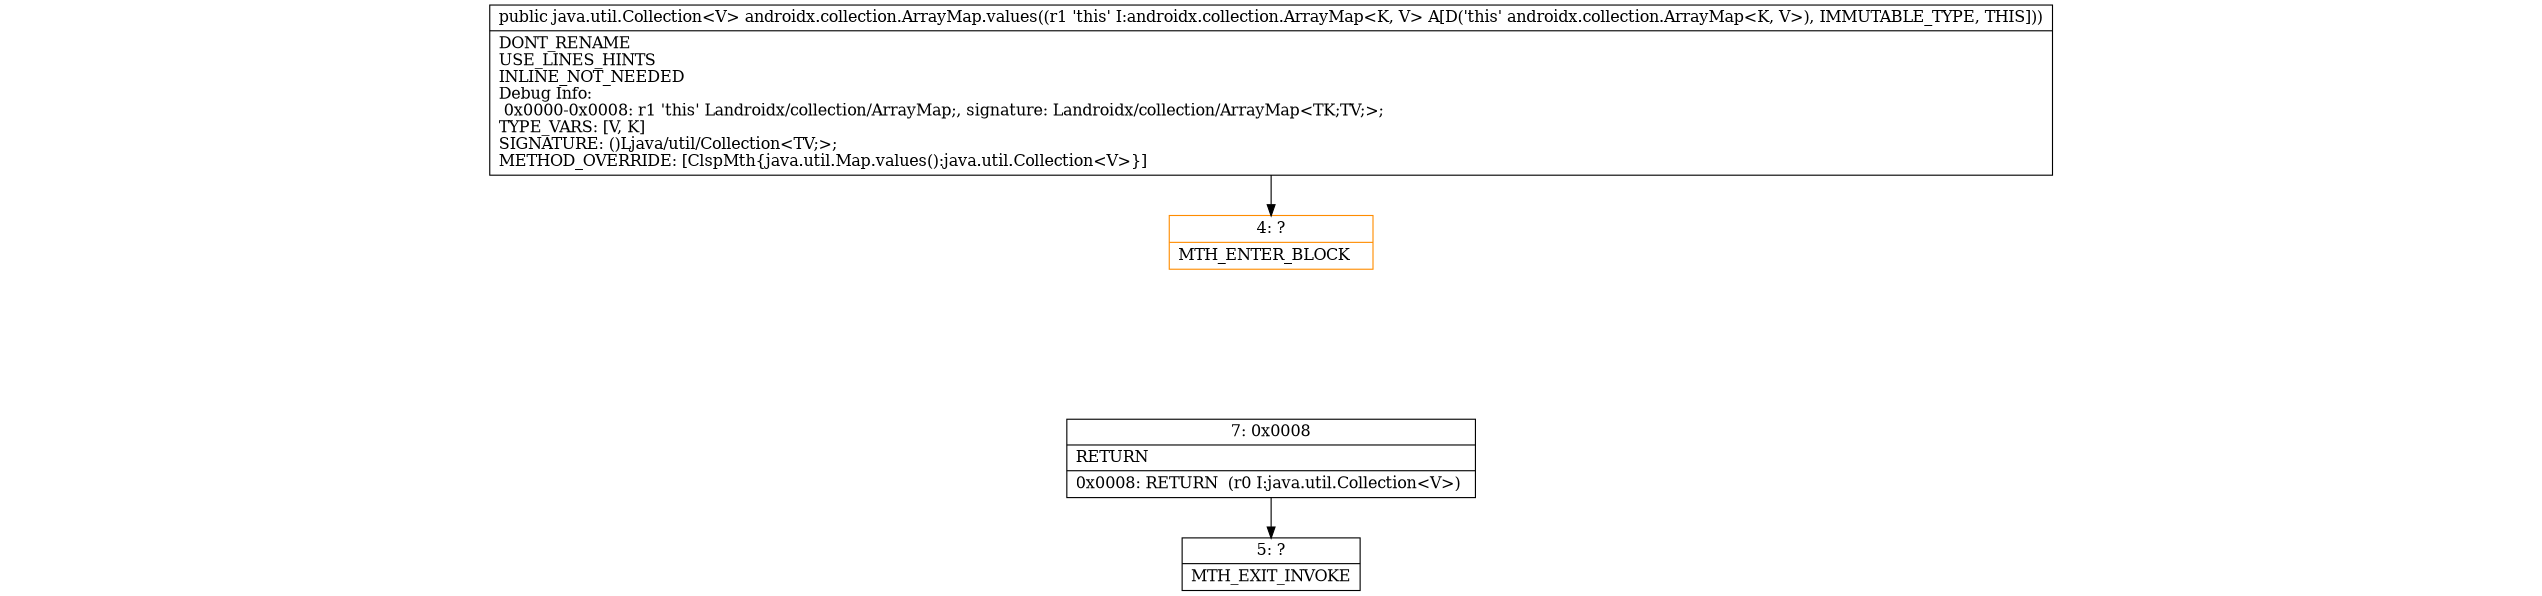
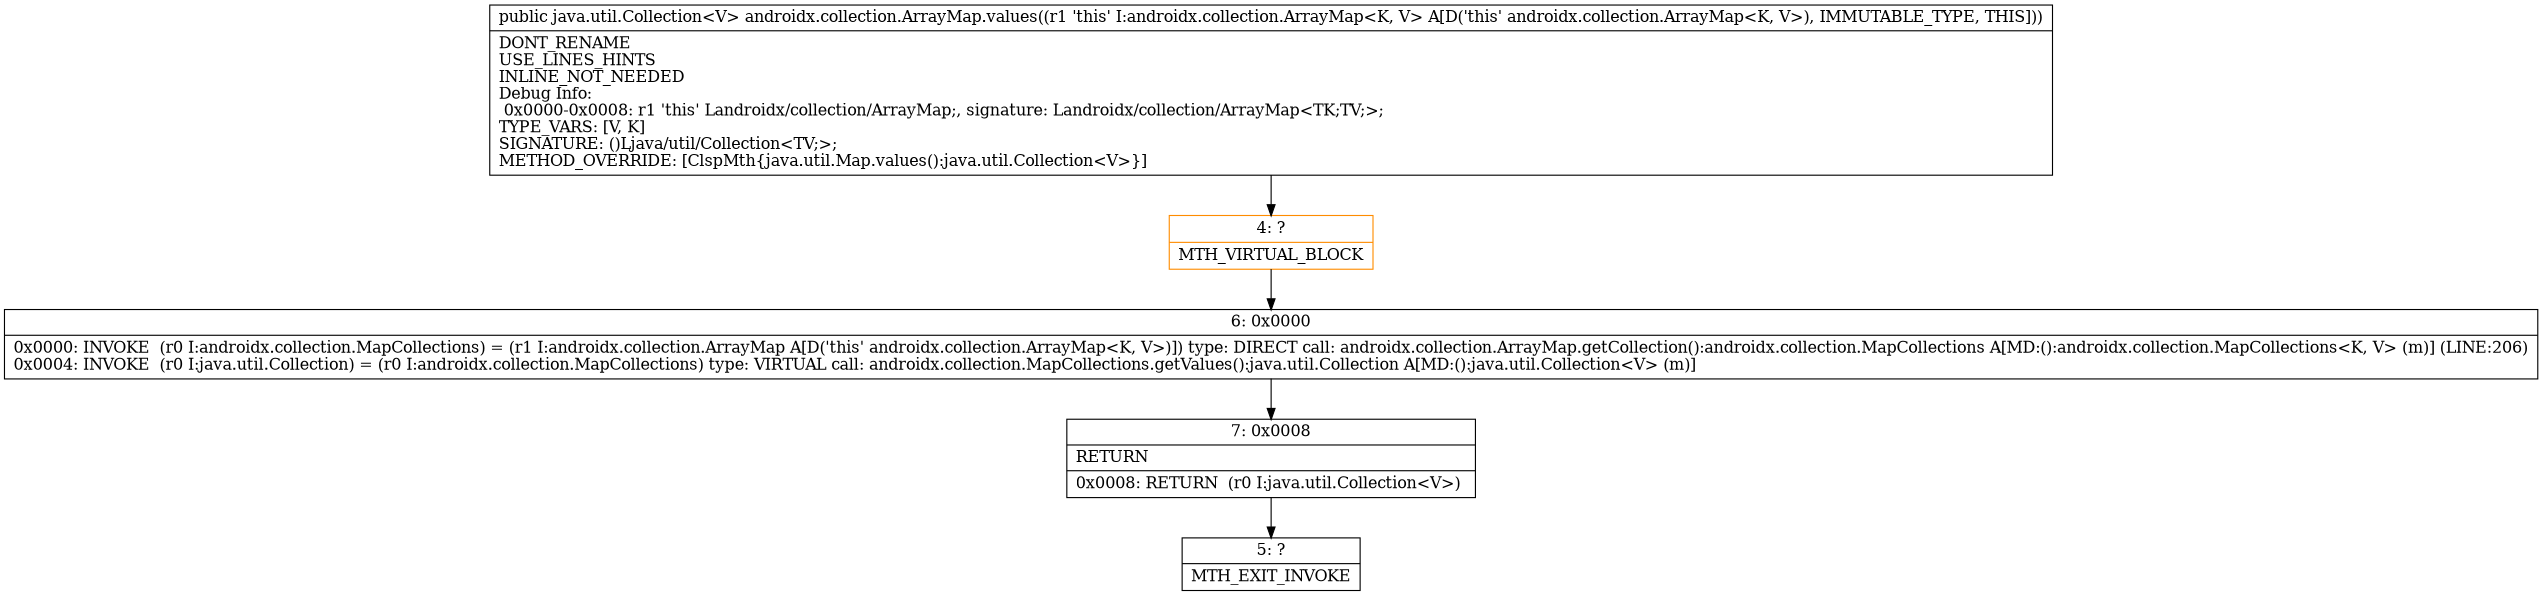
(1264, 255) -> (1271, 255)
none -> (1271, 344)
